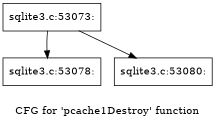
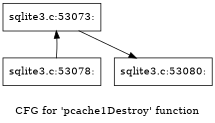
(47, 41) -> (57, 48)
